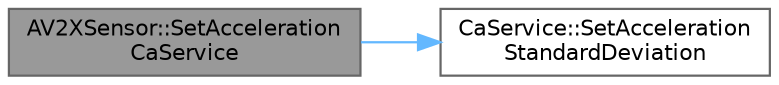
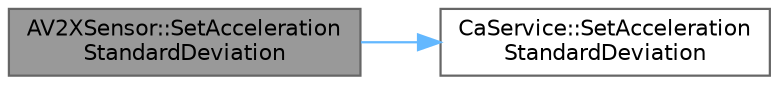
(185, 42) -> (185, 42)
